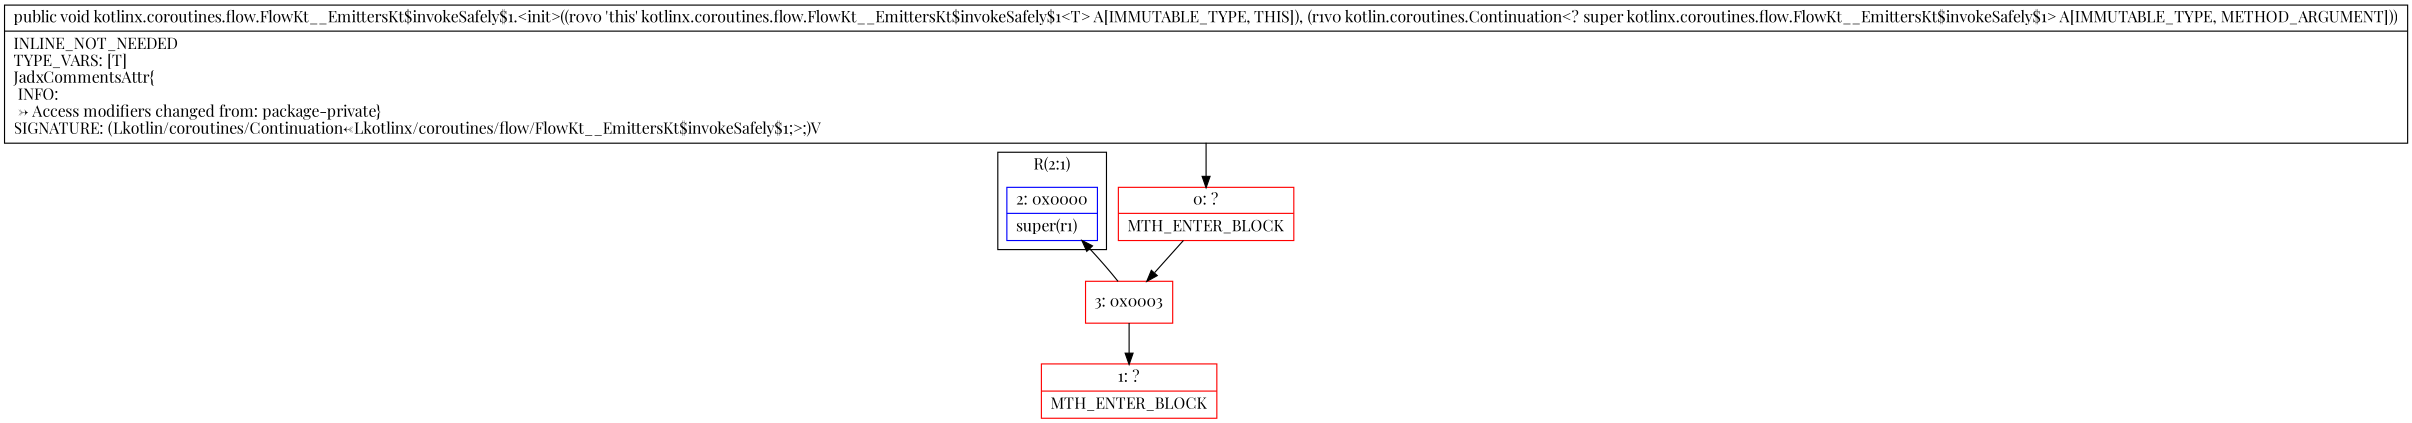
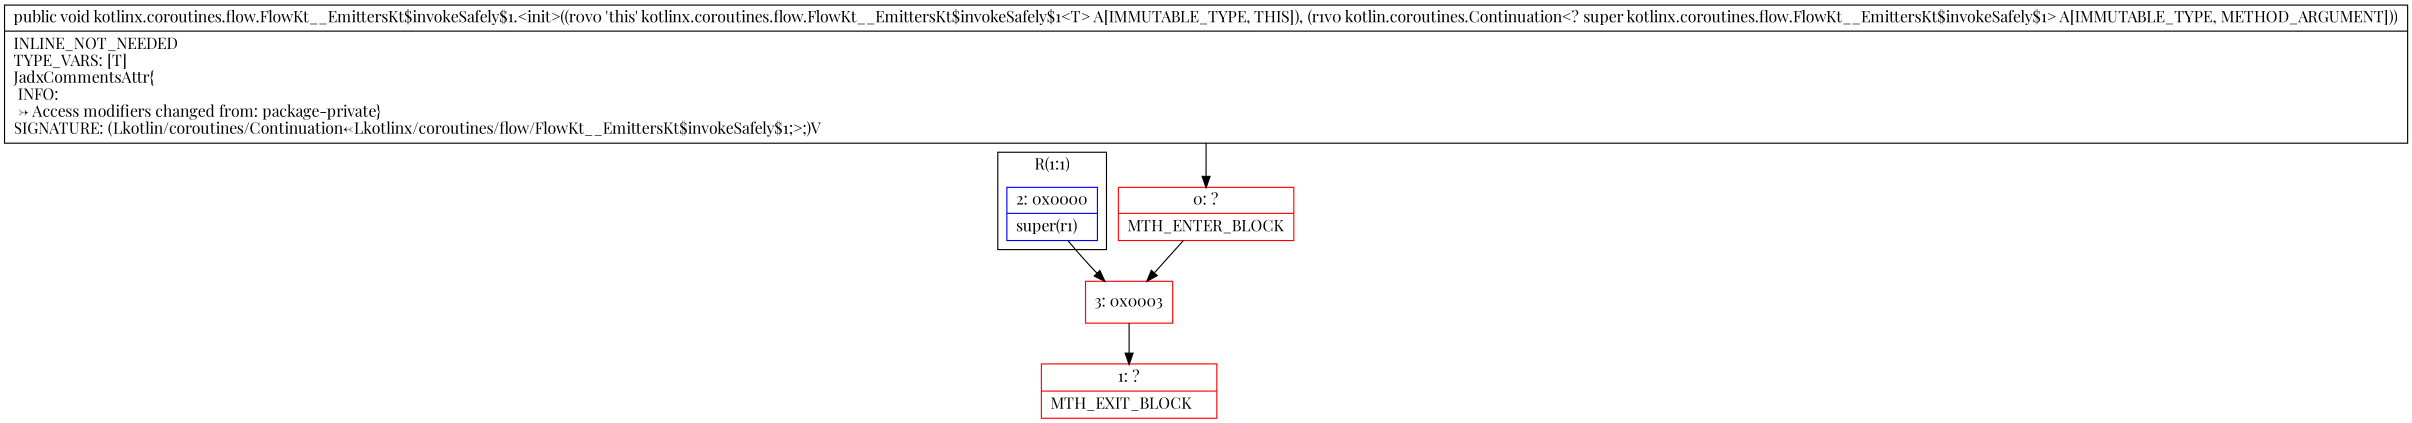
(1052, 165) -> (1052, 165)
(1104, 265) -> (1082, 257)
(1129, 404) -> (1121, 404)
